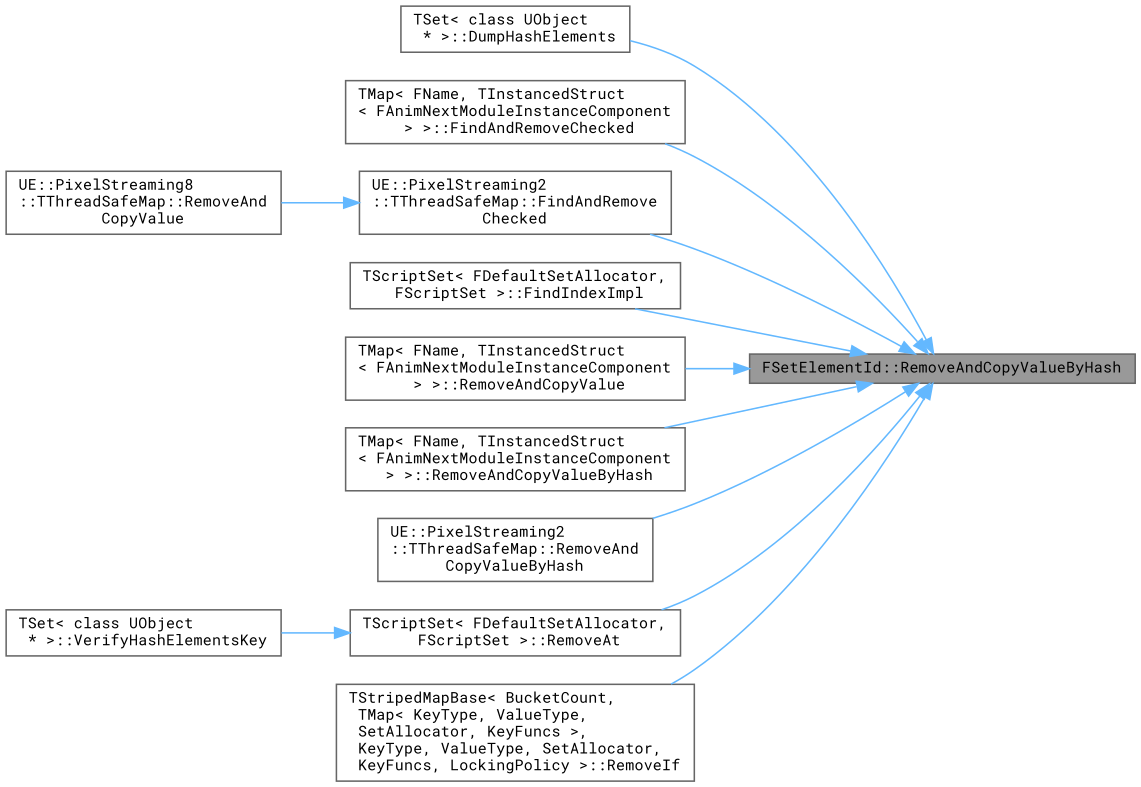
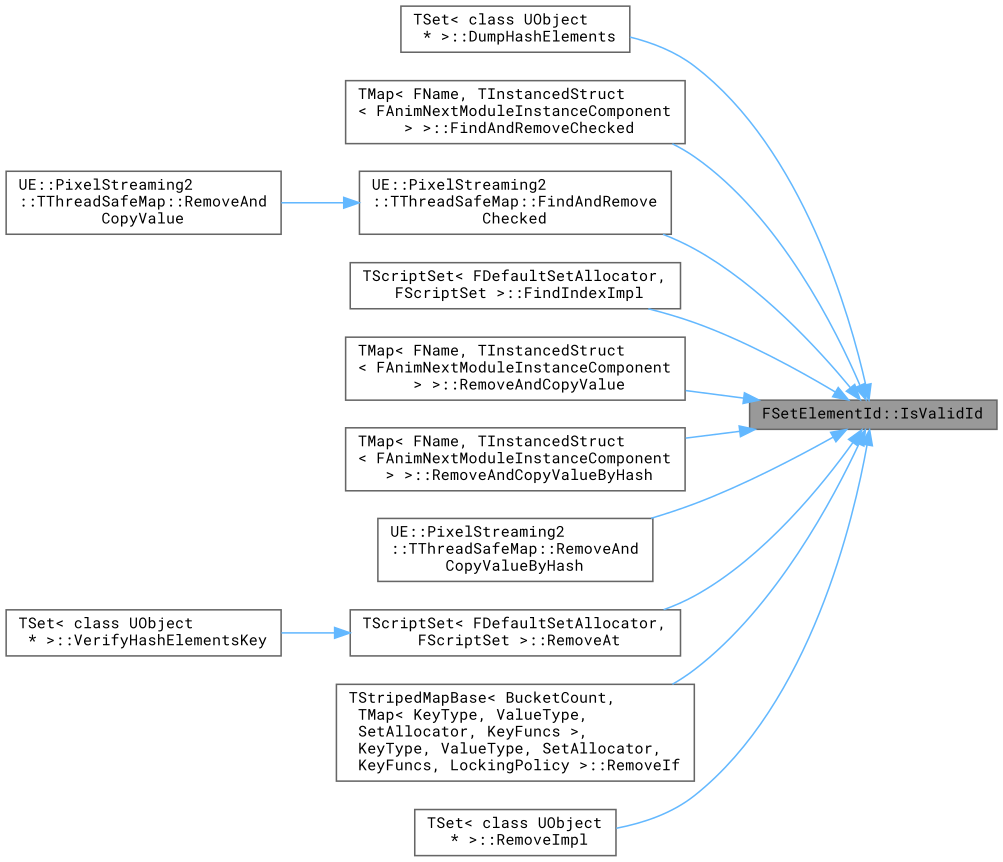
(144, 203) -> (144, 203)
(942, 369) -> (873, 415)
none -> (515, 833)
